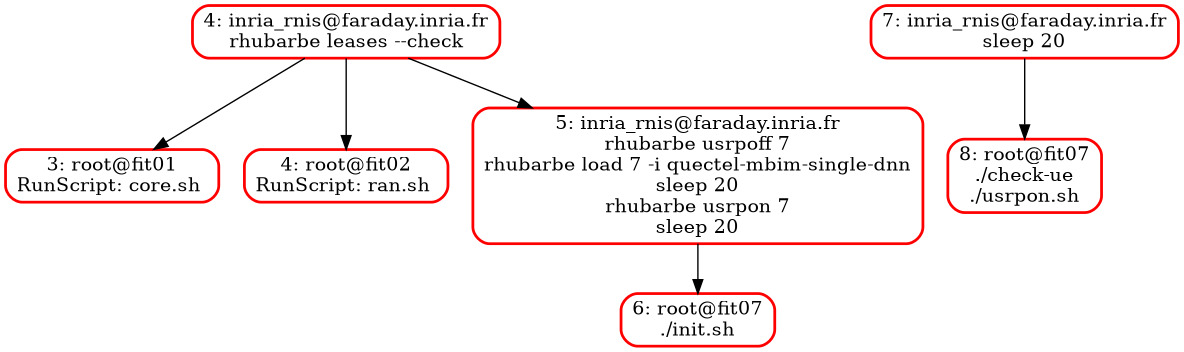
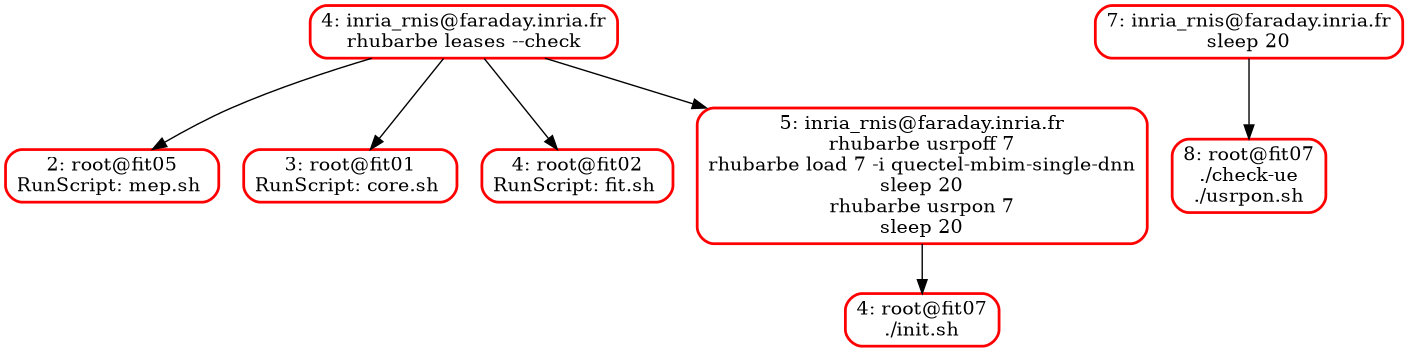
none -> (112, 176)
(346, 176) -> (577, 176)
(698, 320) -> (922, 320)
